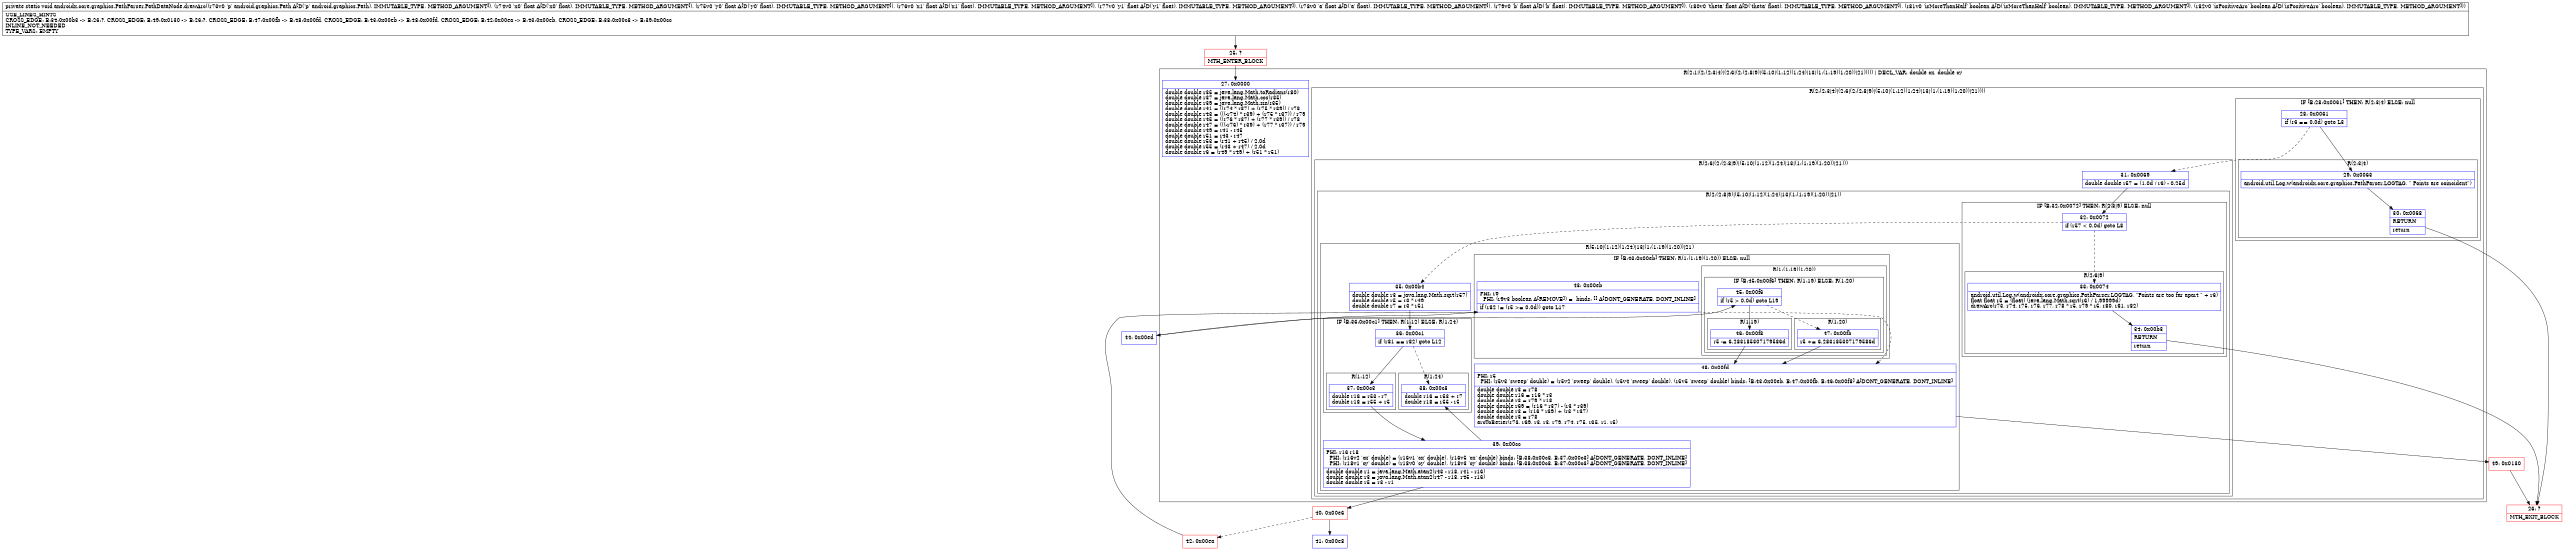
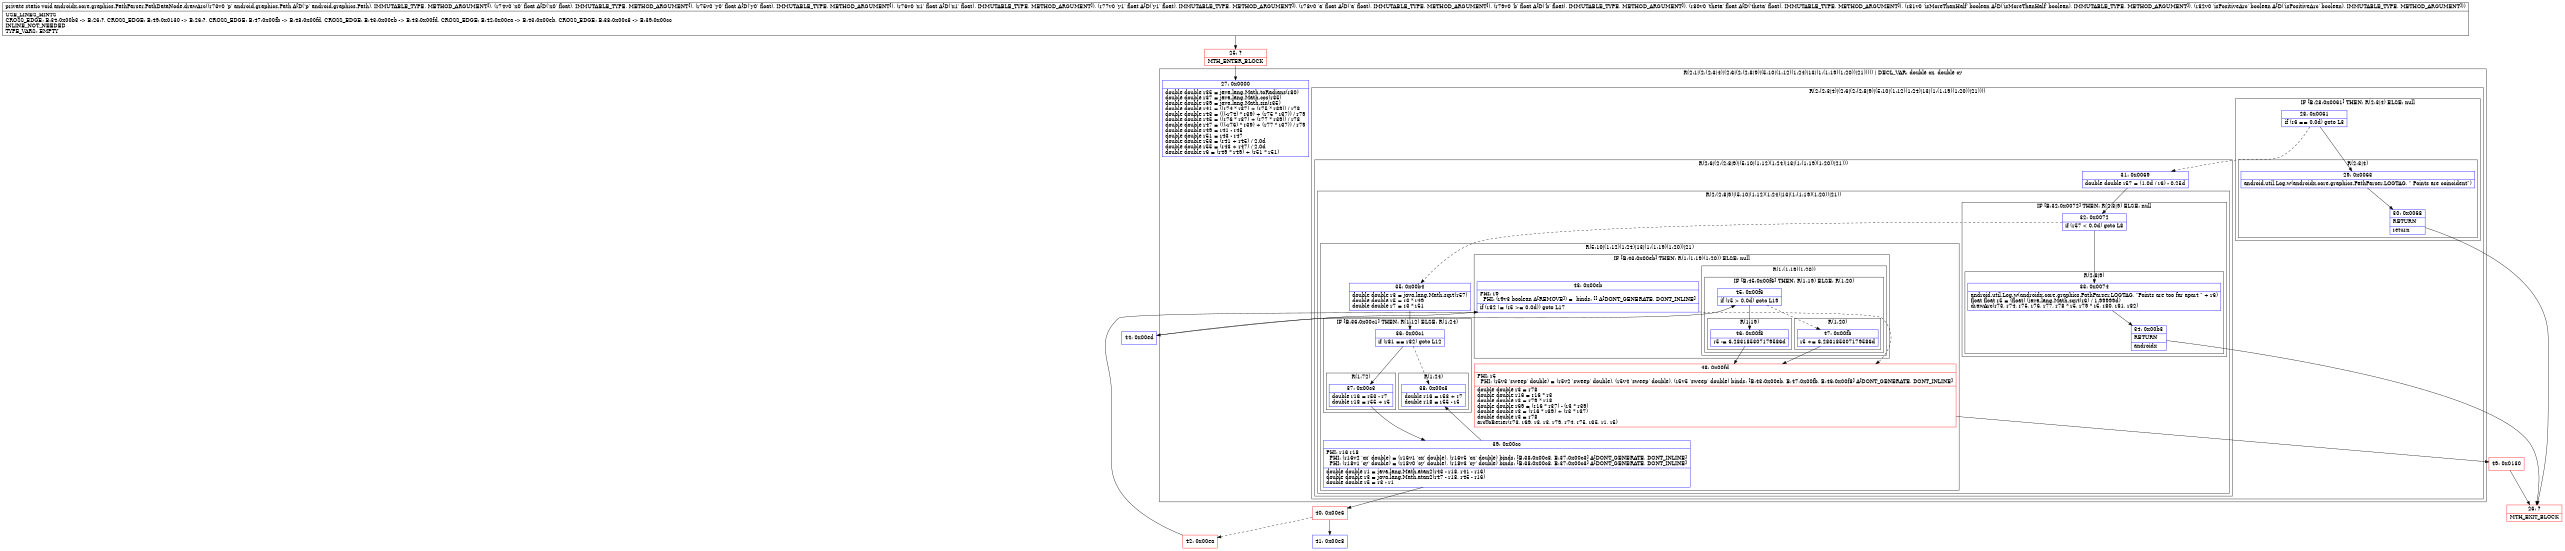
(2094, 255) -> (2094, 255)
(2142, 346) -> (2146, 346)
(1361, 377) -> (1361, 377)
(1715, 395) -> (1715, 395)
